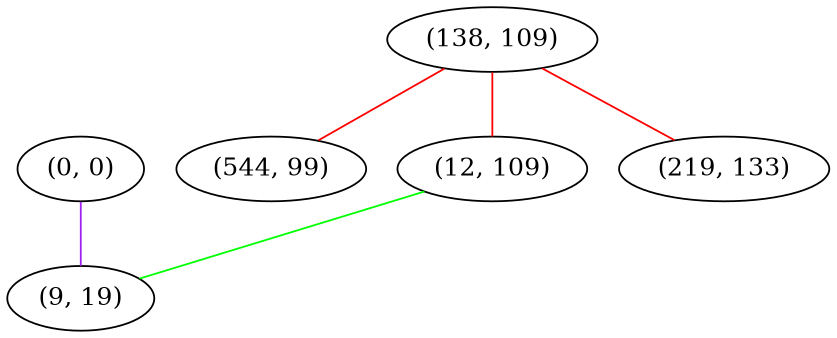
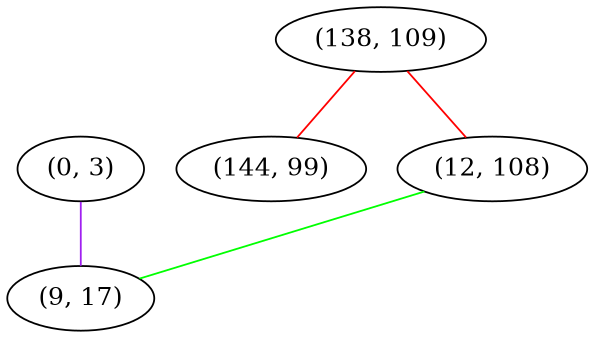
(81, 169) -> (81, 169)
(271, 169) -> (271, 169)
(492, 169) -> (492, 169)
(724, 169) -> none
(81, 298) -> (81, 298)
